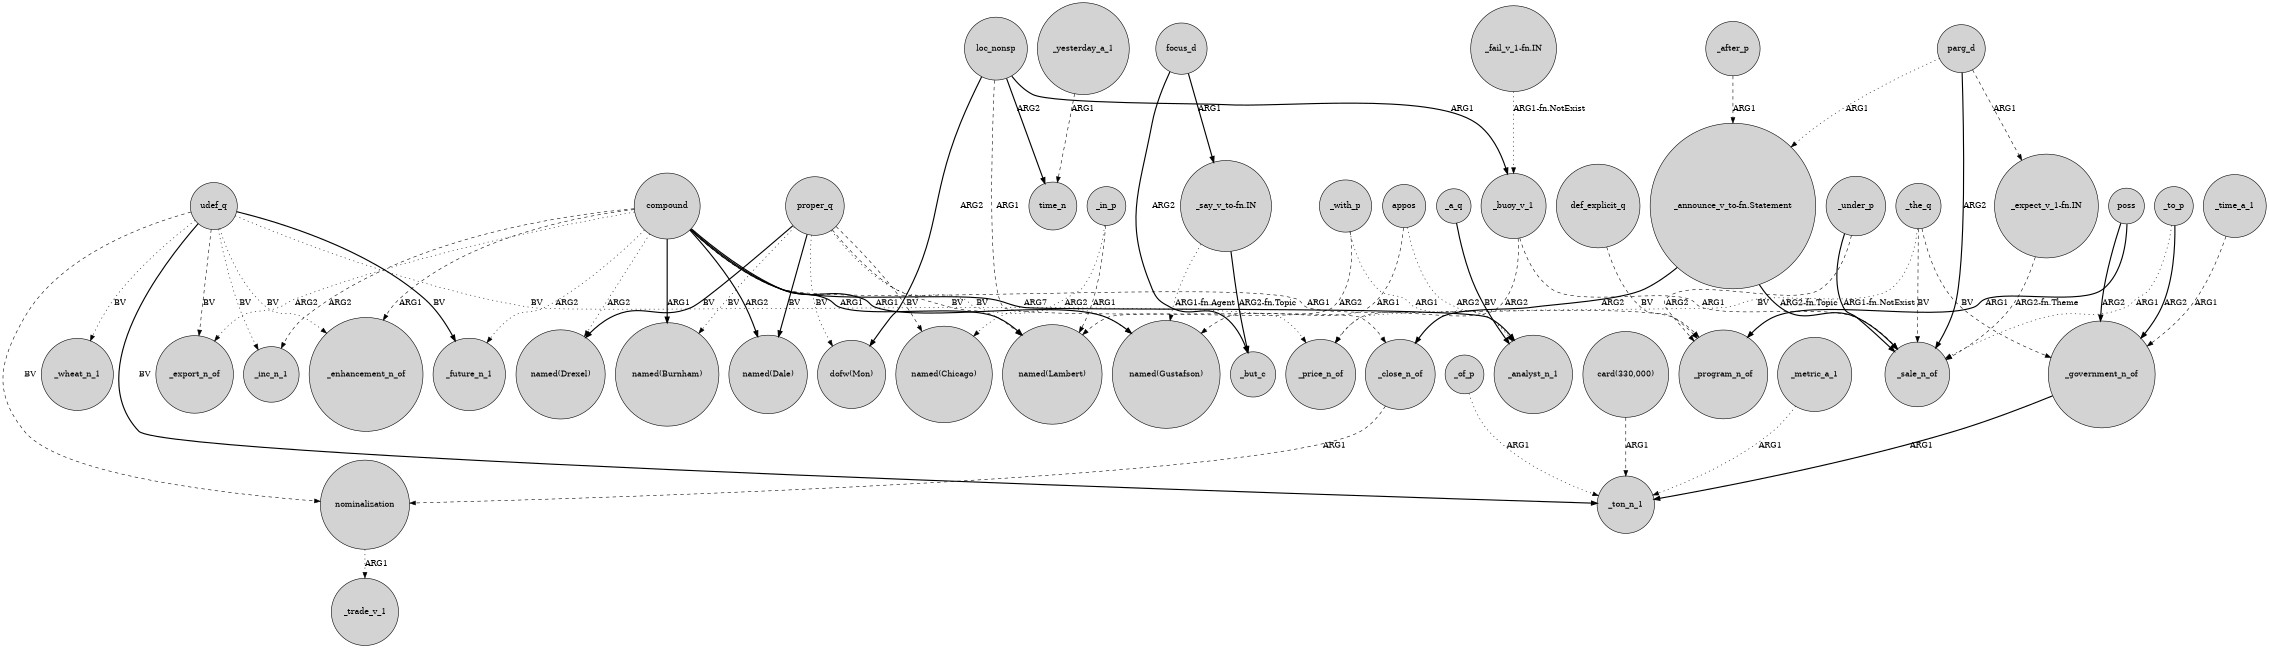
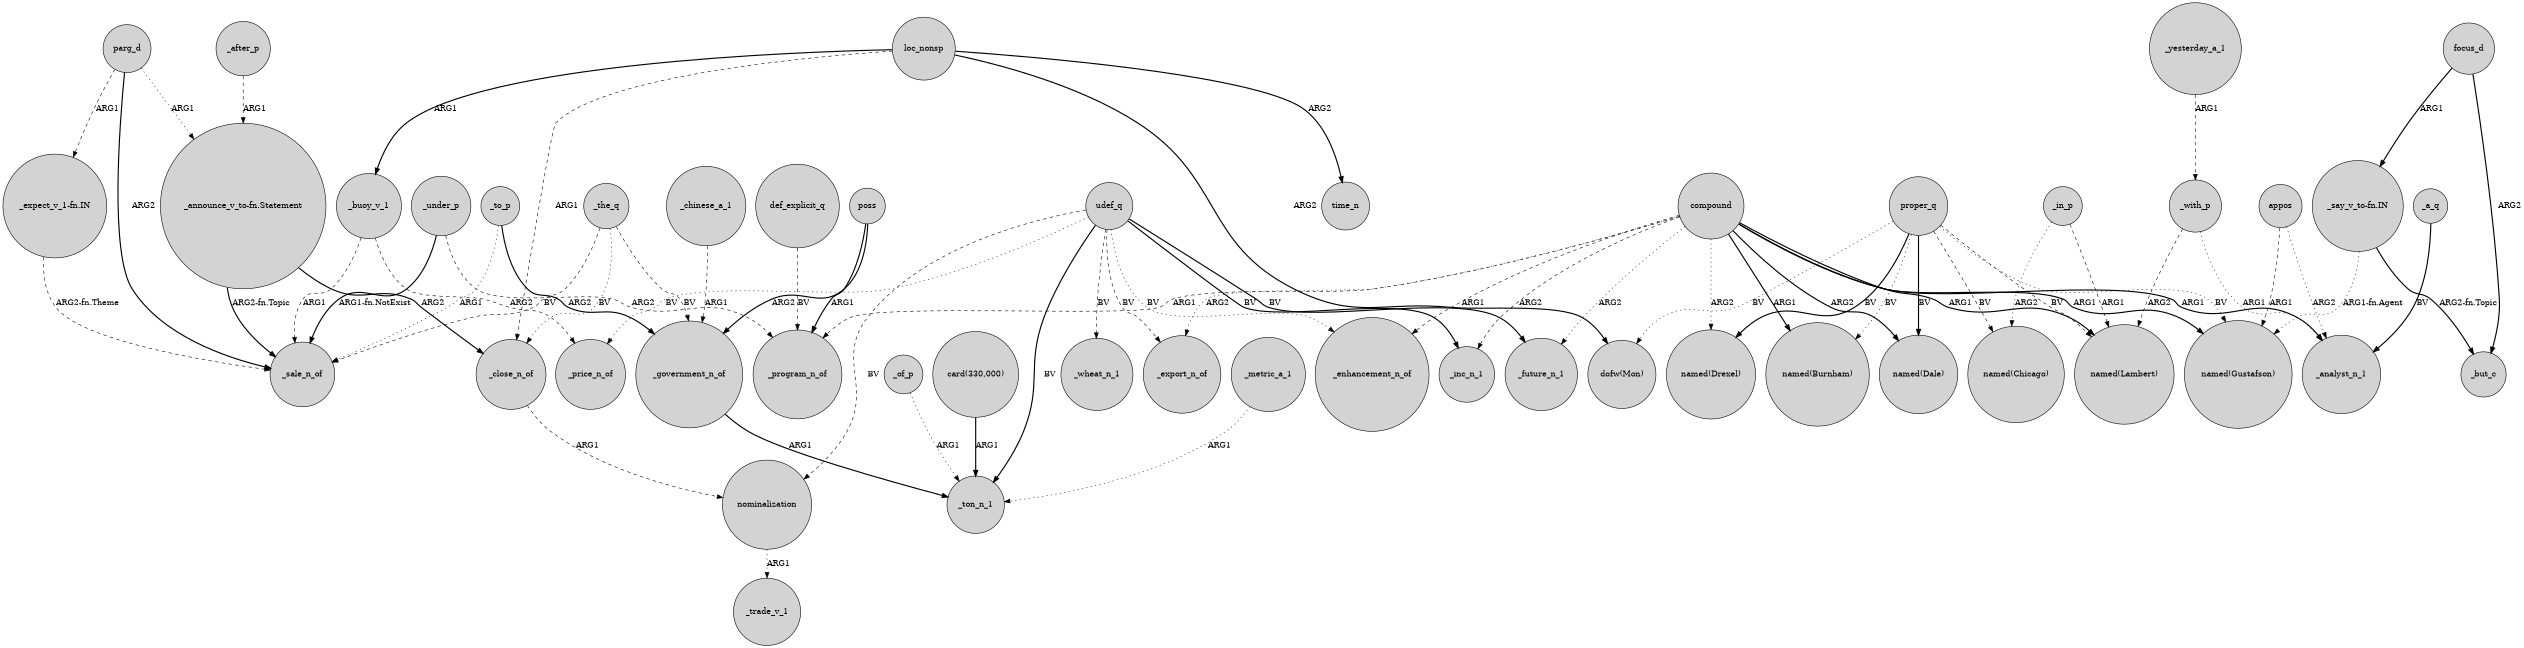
(1514, 49) -> none
(1067, 135) -> (2195, 134)
(2235, 206) -> (706, 206)
(137, 272) -> (1099, 281)
(233, 288) -> (1256, 310)
(1036, 303) -> (2193, 303)
(1661, 309) -> (596, 305)
(1626, 444) -> (976, 444)
